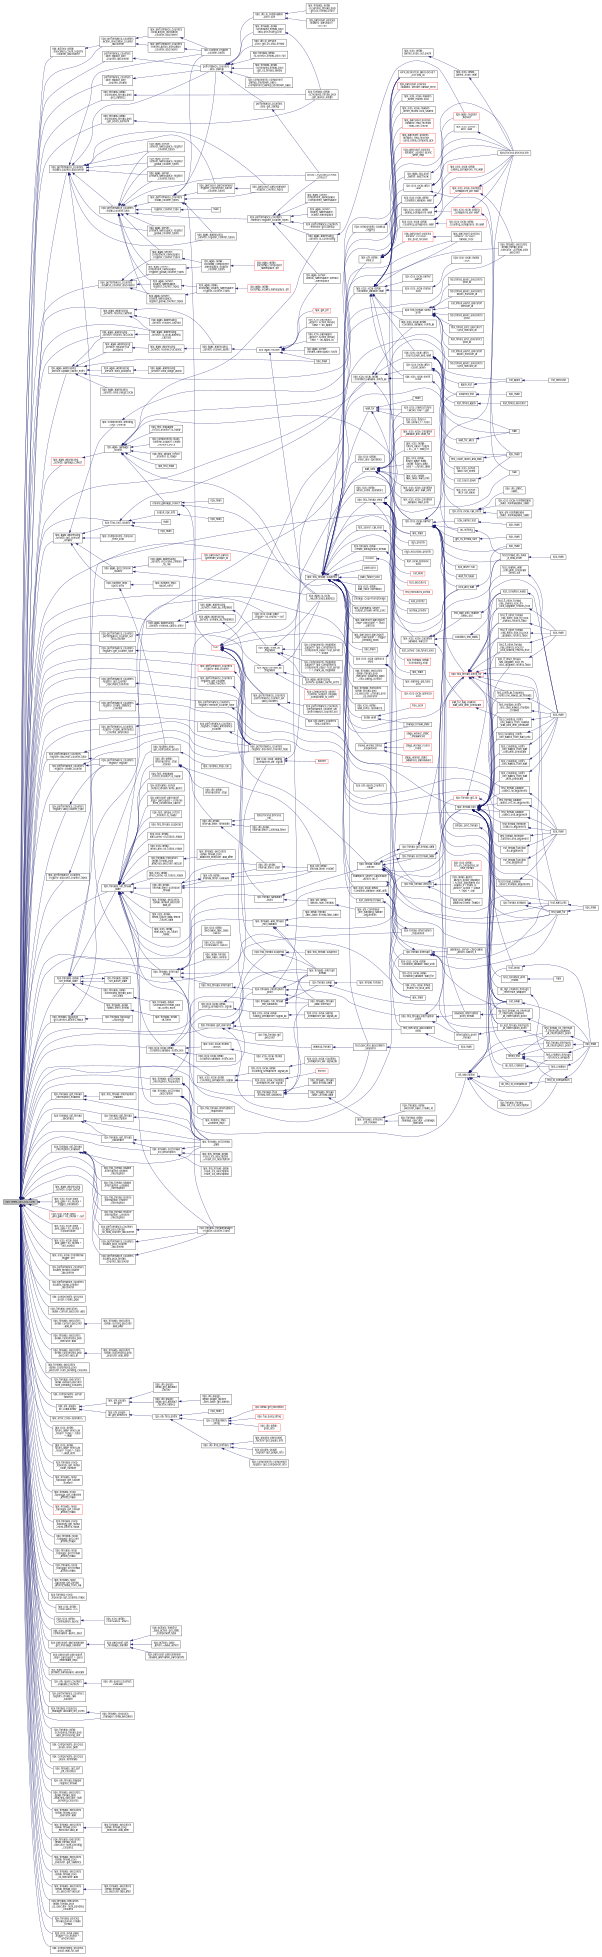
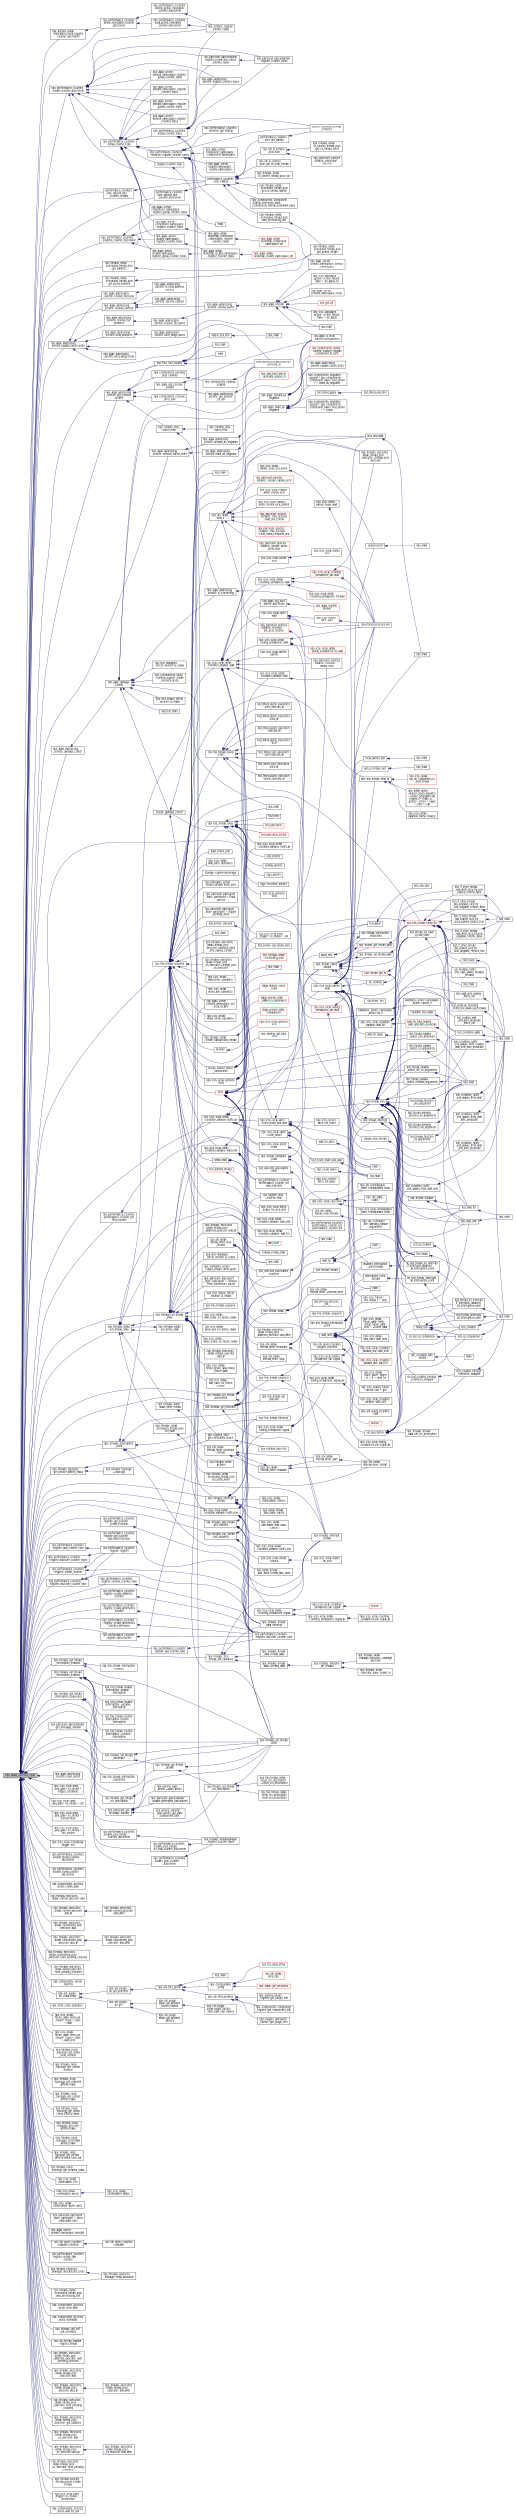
(269, 16) -> (274, 151)
(466, 293) -> none
(442, 383) -> (302, 400)
(388, 409) -> (350, 1139)
(68, 462) -> (68, 750)
(166, 562) -> (220, 397)
(370, 568) -> none
(418, 574) -> (274, 816)
(90, 637) -> none
(442, 639) -> none
(216, 668) -> (119, 1637)
(418, 706) -> (274, 1243)
(24, 717) -> none
(322, 723) -> (327, 1346)
(490, 811) -> (399, 1035)
(514, 826) -> (422, 1114)
(418, 847) -> (375, 945)
(370, 901) -> (220, 1170)
(455, 917) -> (387, 962)
(239, 970) -> (254, 1106)
(245, 989) -> (200, 1431)
none -> (220, 1004)
(489, 1018) -> (398, 1294)
(318, 1028) -> none
(322, 1047) -> none
(118, 1139) -> (169, 1766)
none -> (244, 1147)
(68, 1215) -> (68, 1802)
(68, 1510) -> (68, 2097)
(68, 1554) -> none
(68, 1620) -> (68, 2193)
